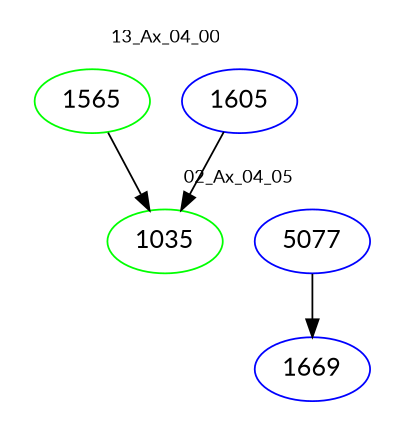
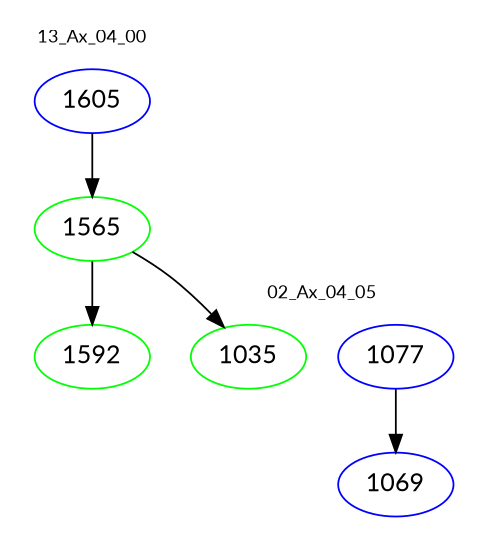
(202, 173) -> (92, 156)
(312, 241) -> (396, 357)
none -> (92, 357)
(312, 369) -> (396, 485)
